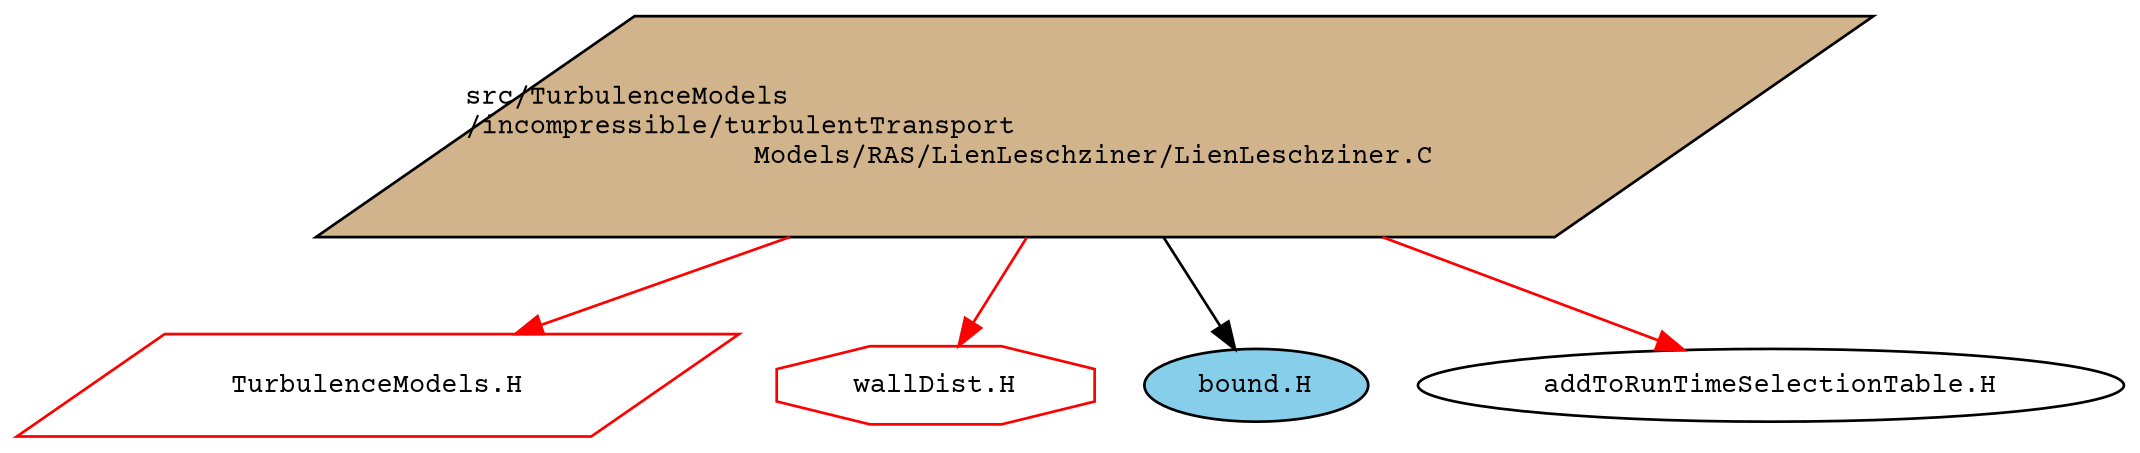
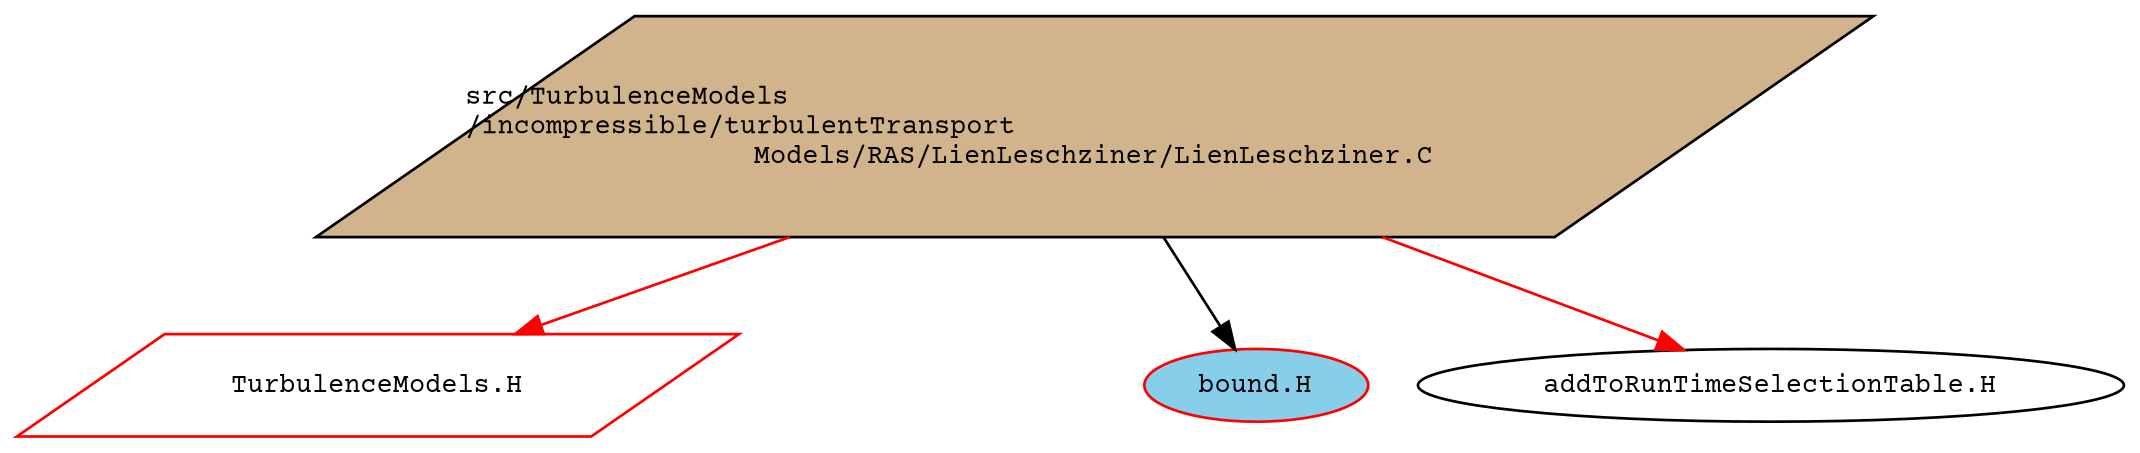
(936, 385) -> none
(1256, 385) -> (1256, 385)
